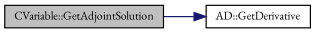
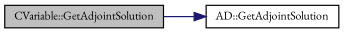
(258, 17) -> (272, 17)
